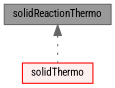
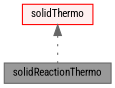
(58, 49) -> (58, 49)
